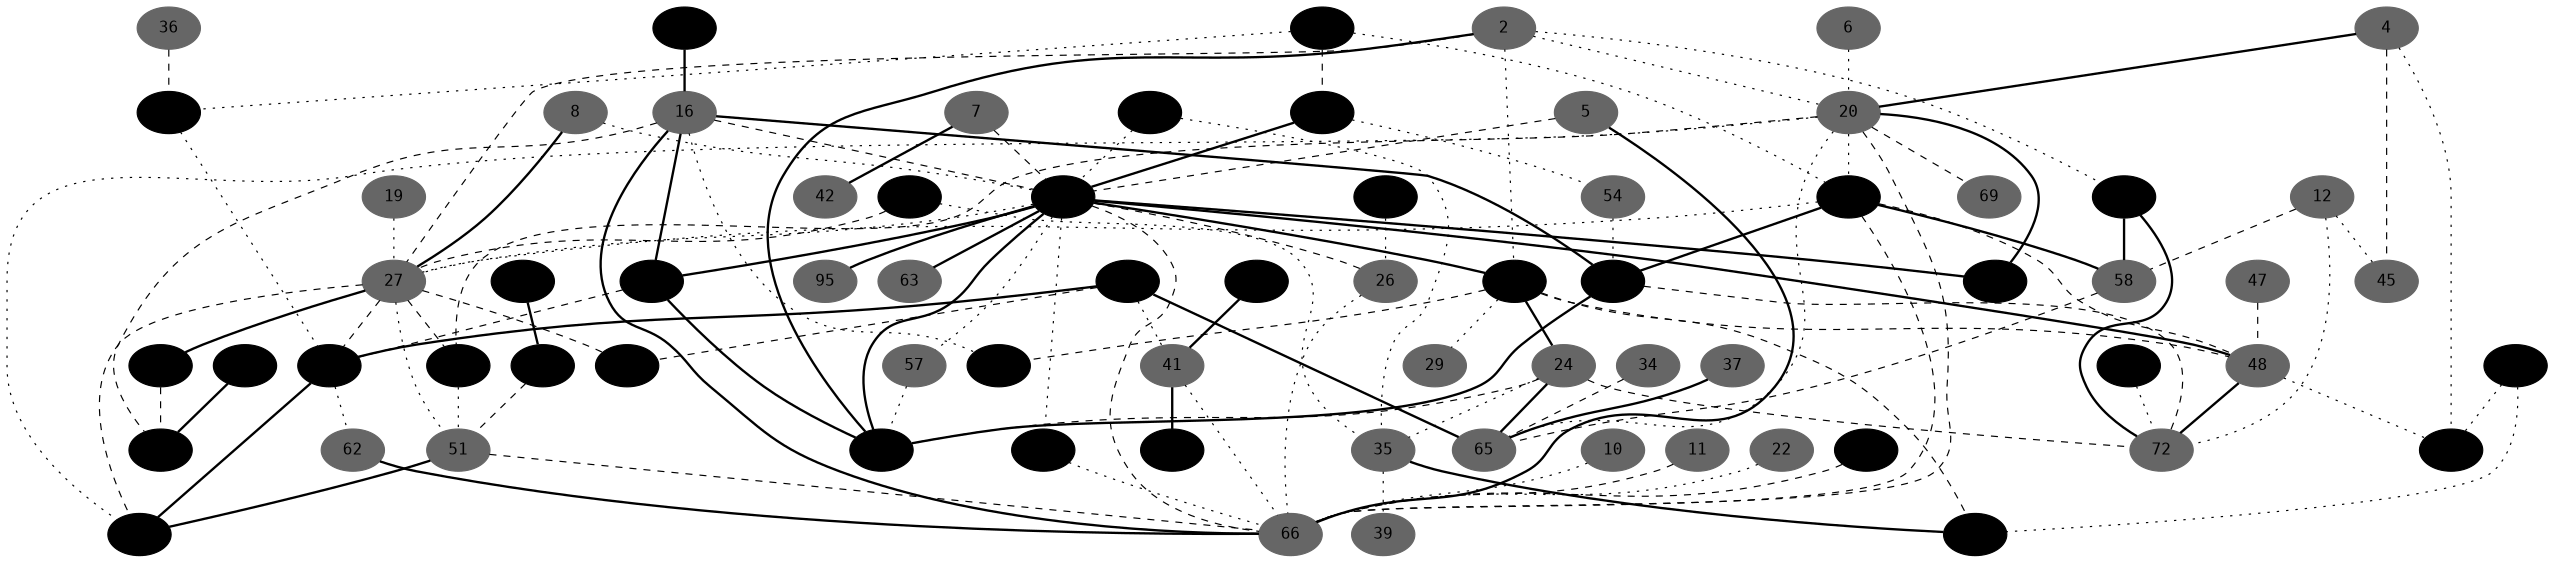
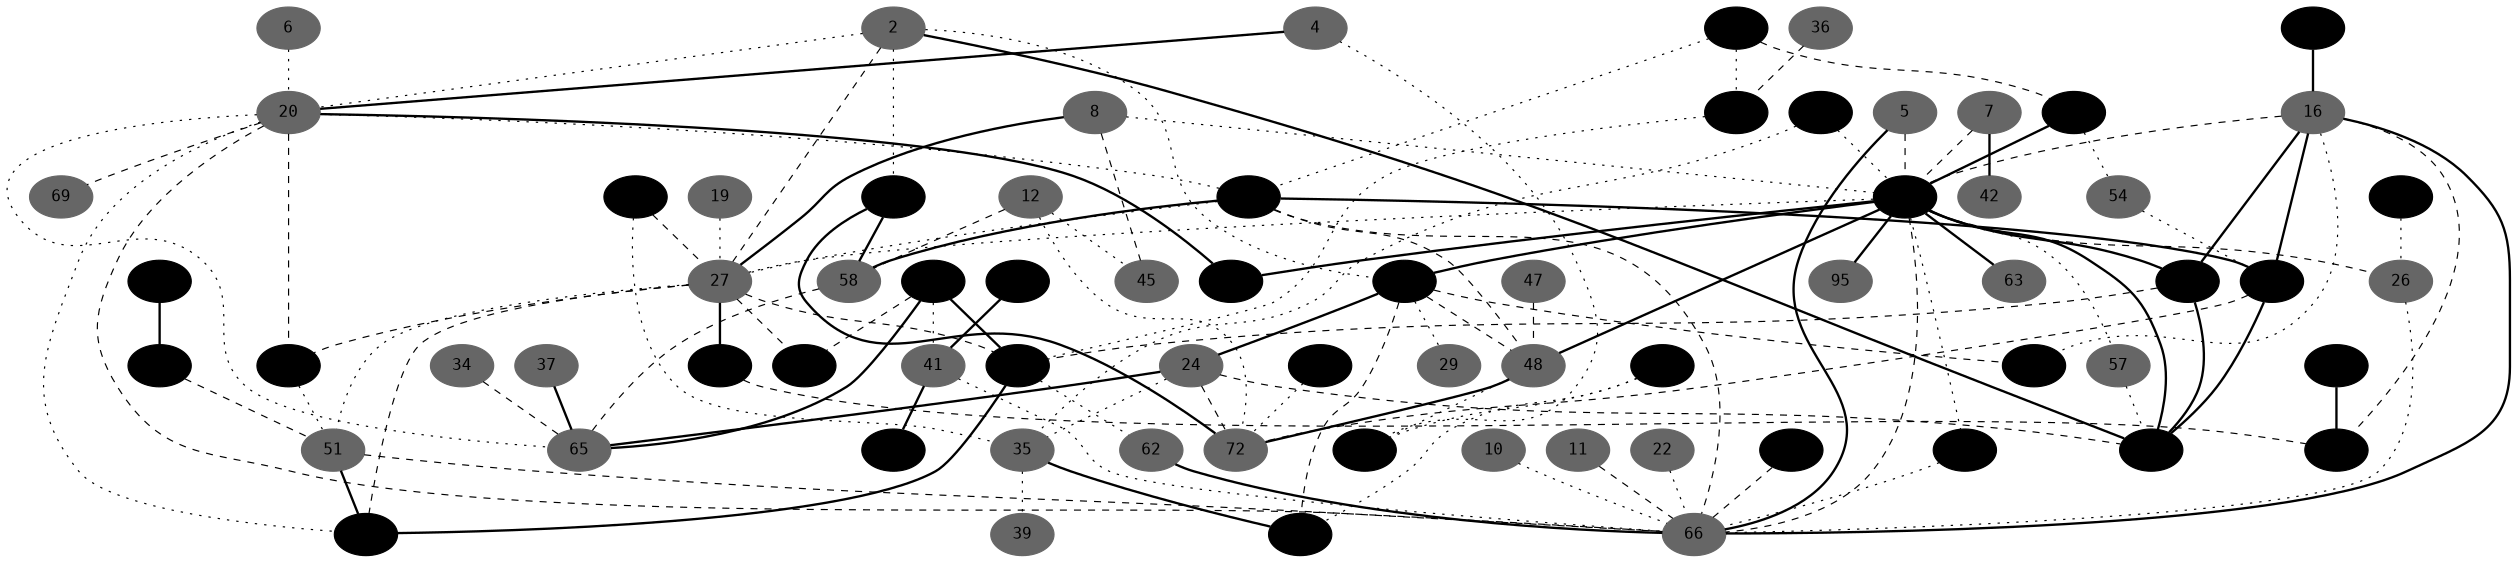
(2387, 155) -> (1118, 187)
